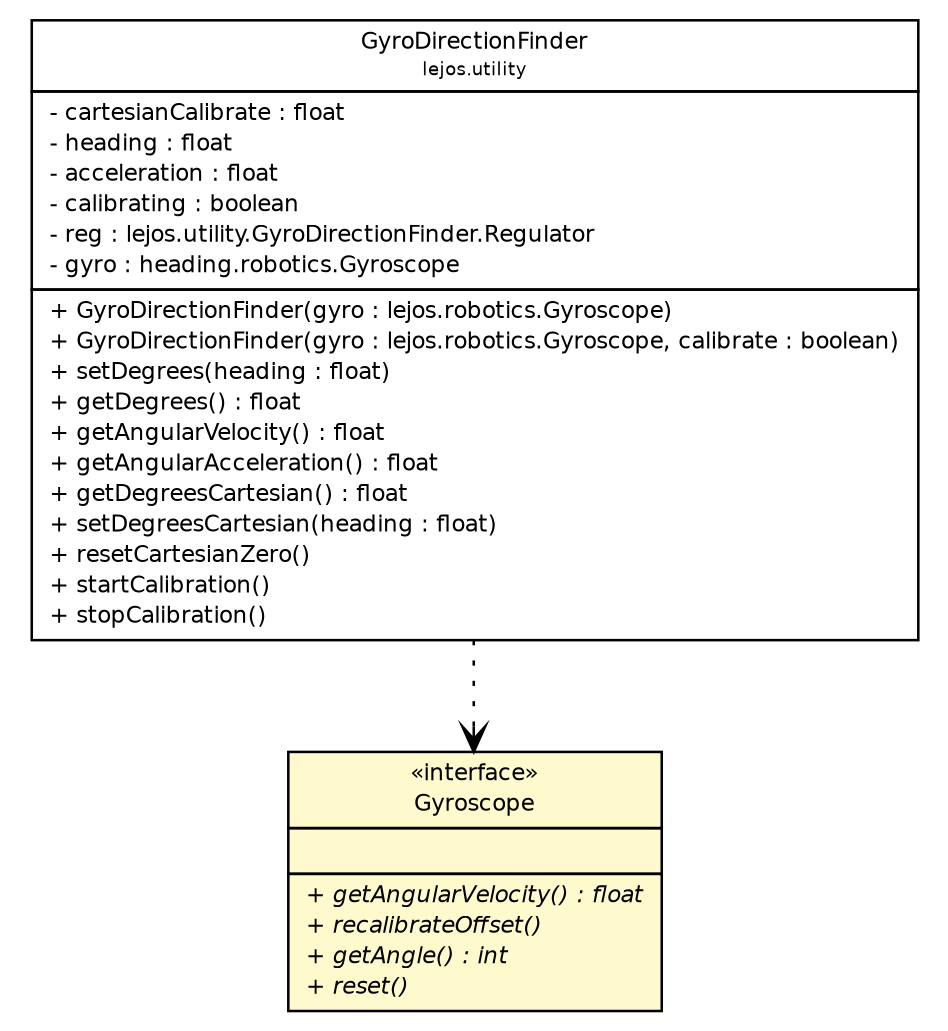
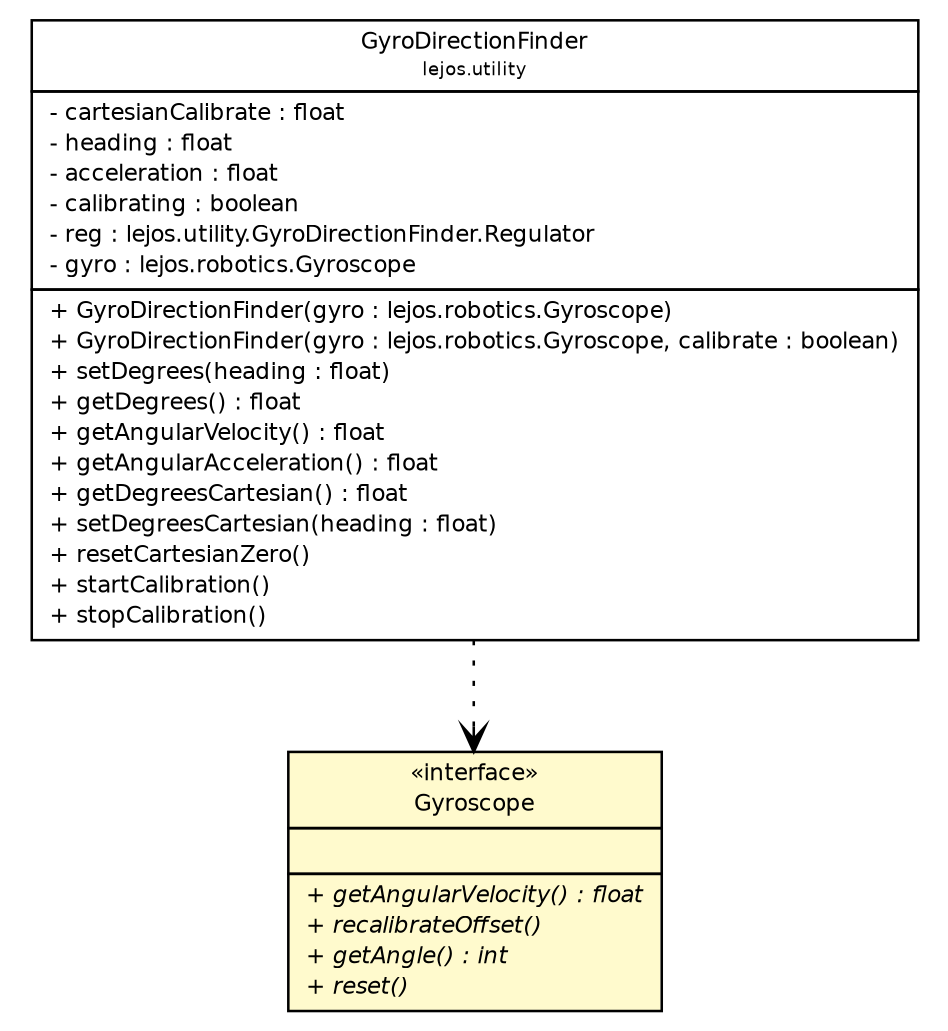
(255, 265) -> (234, 265)
